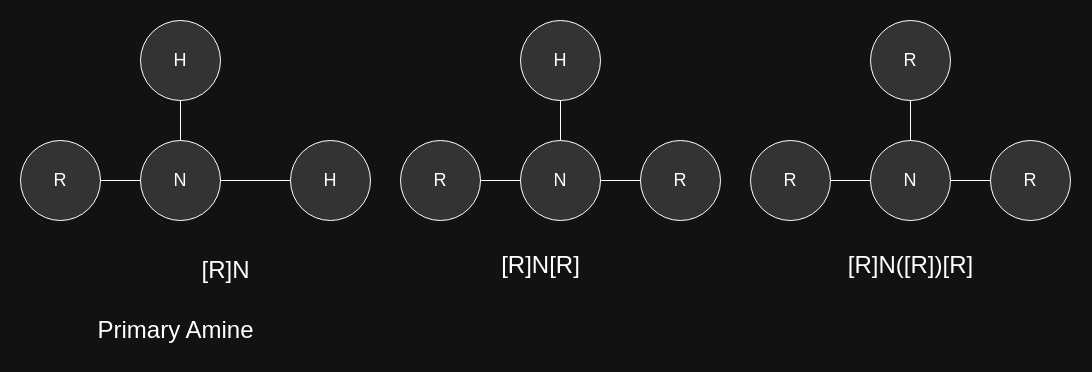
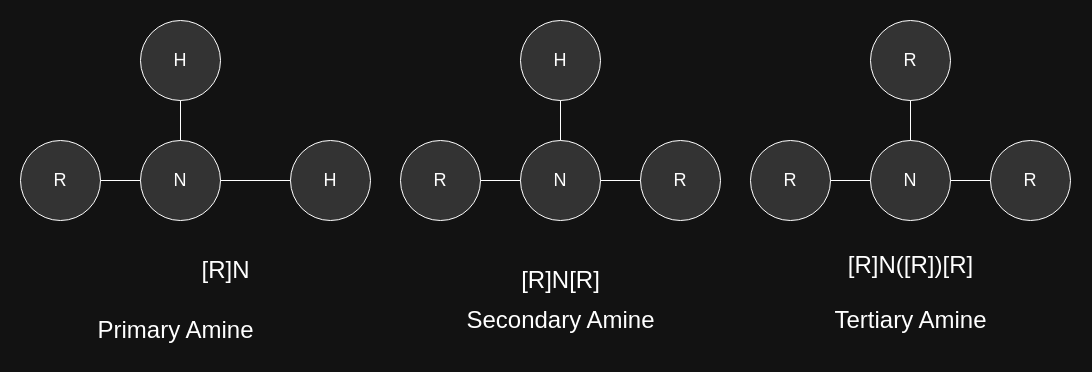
(541, 266) -> (561, 281)
none -> (561, 321)
none -> (911, 321)
